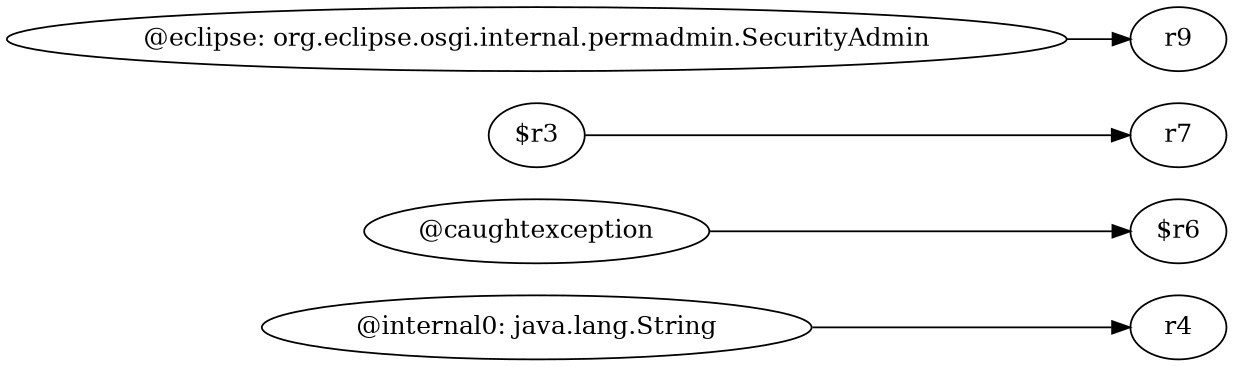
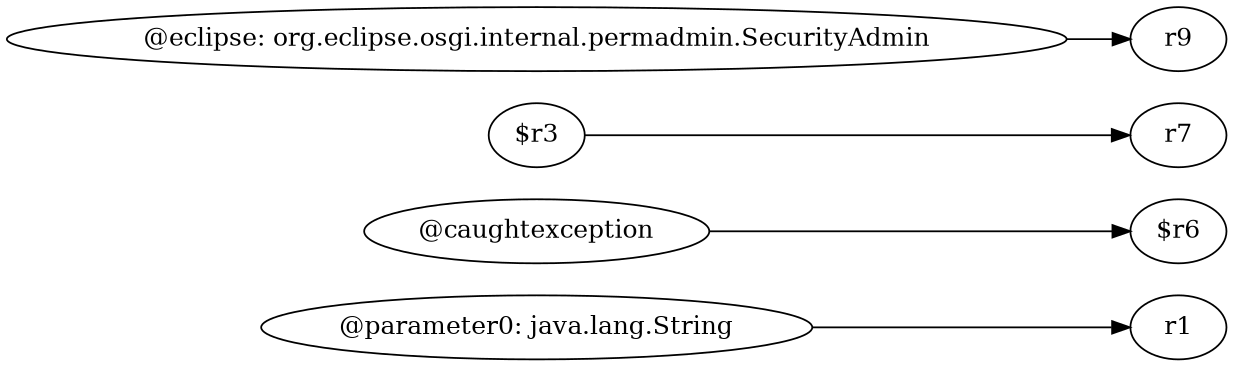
(537, 327) -> (537, 327)
(1178, 327) -> (1178, 327)
